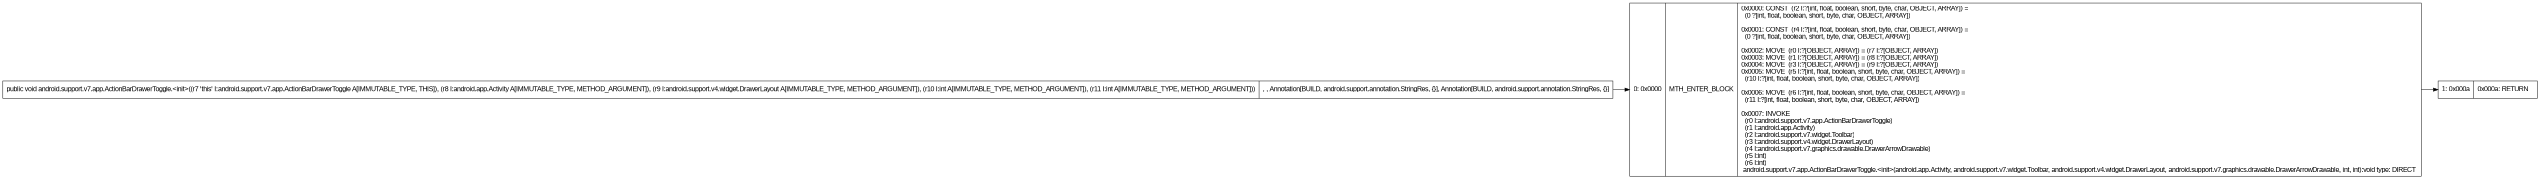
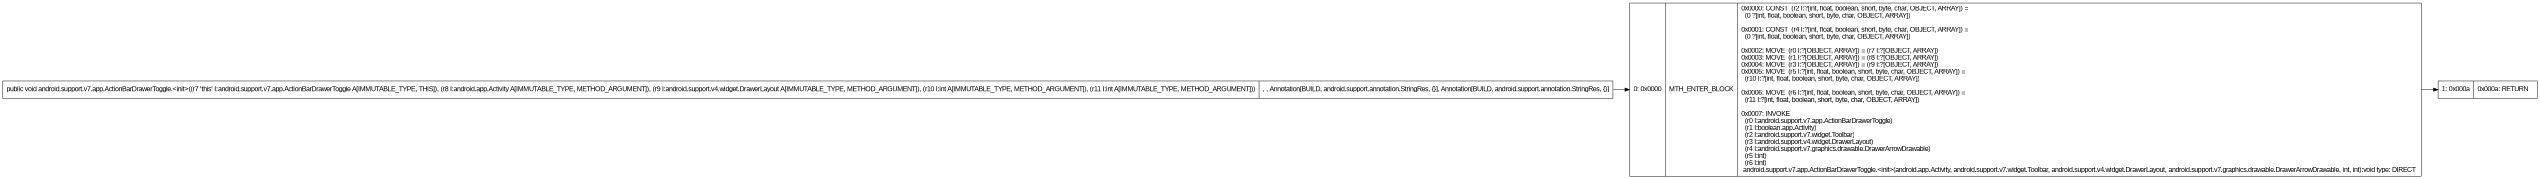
(1778, 128) -> (1779, 128)
